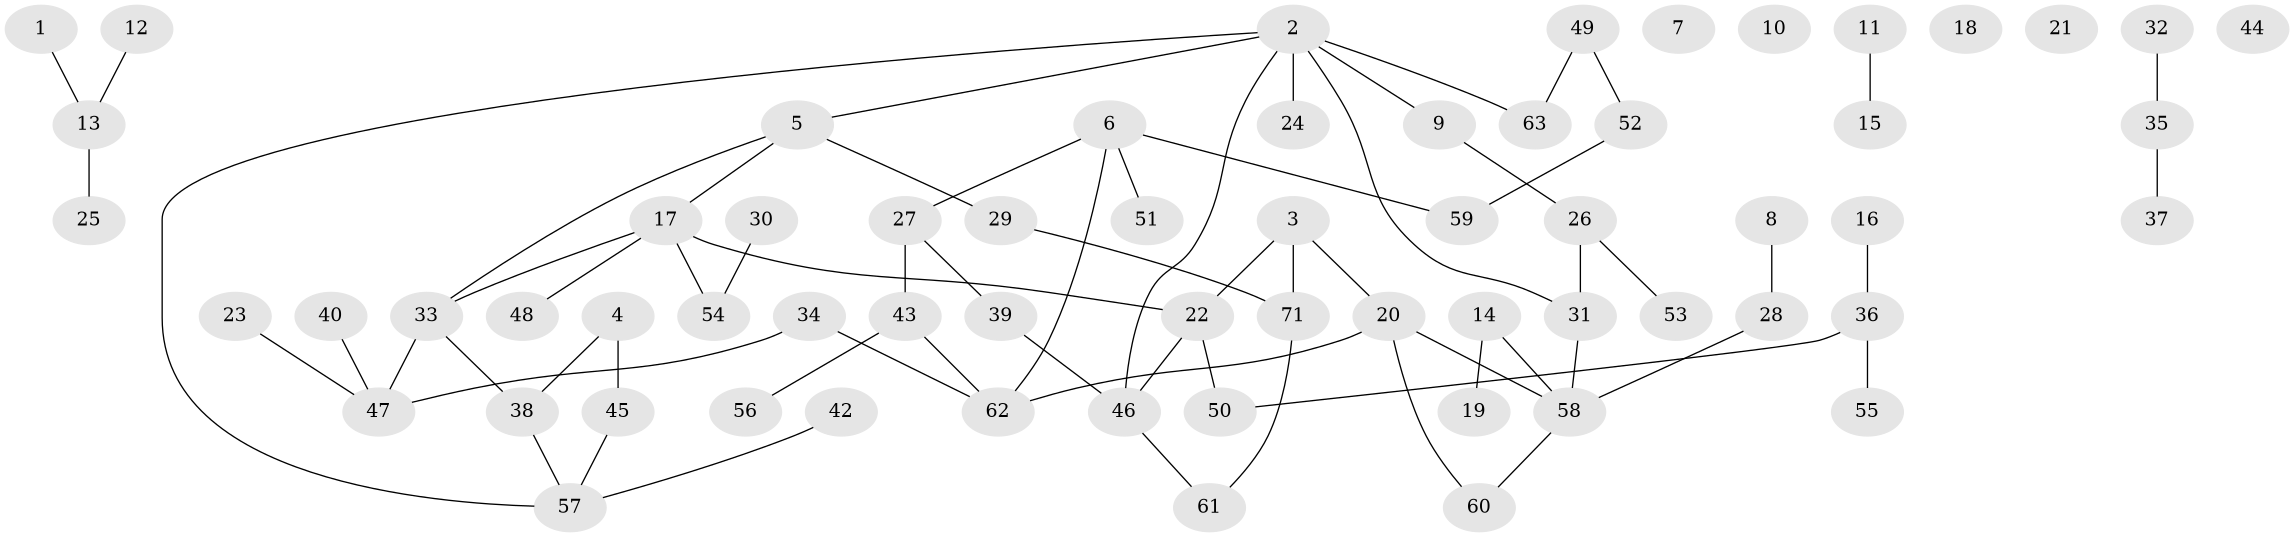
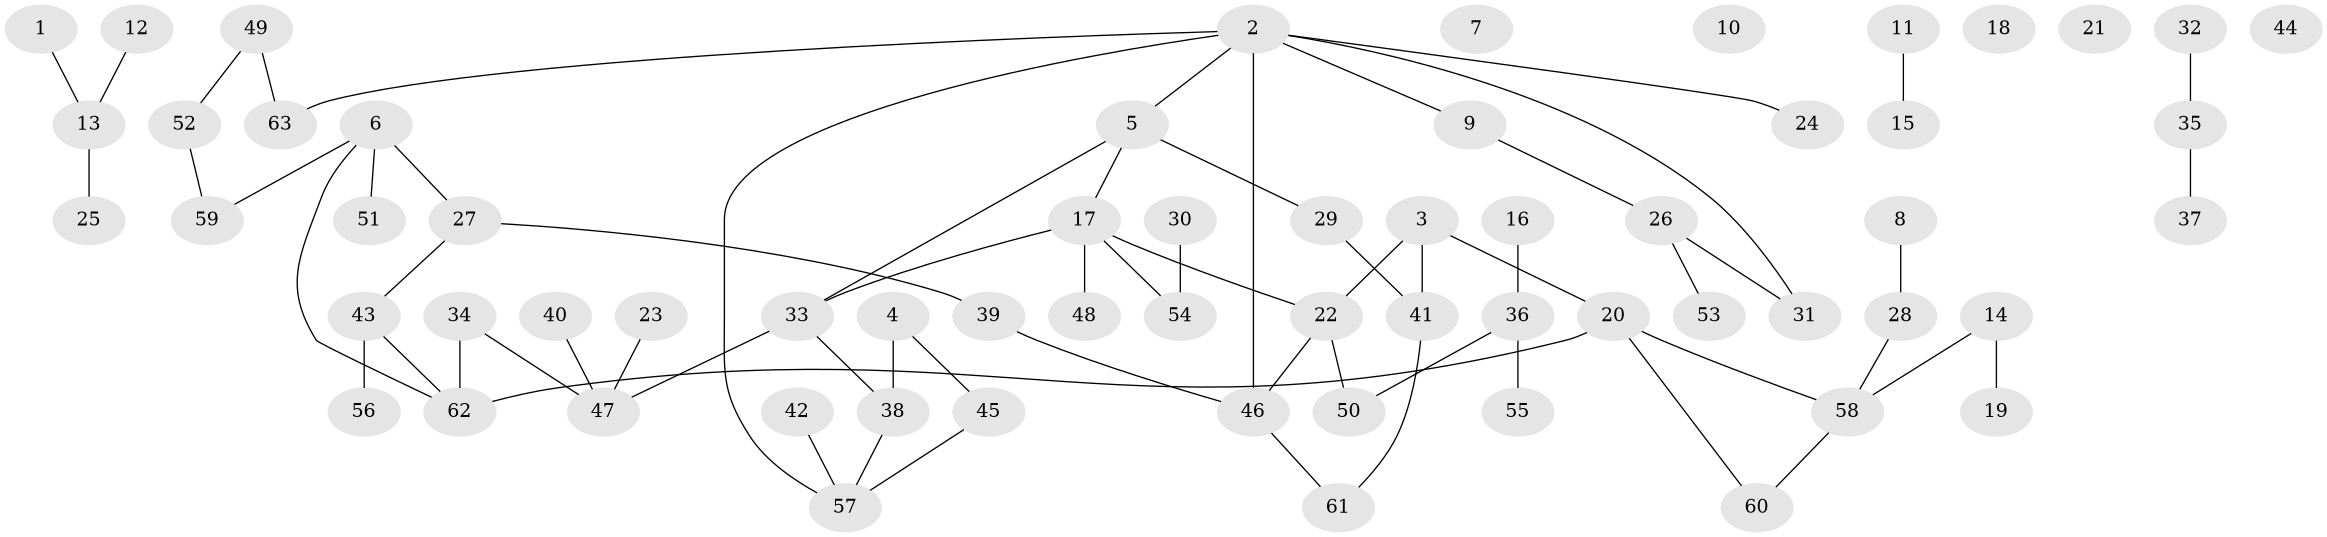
(1293, 316) -> (1422, 316)
(1575, 363) -> none
